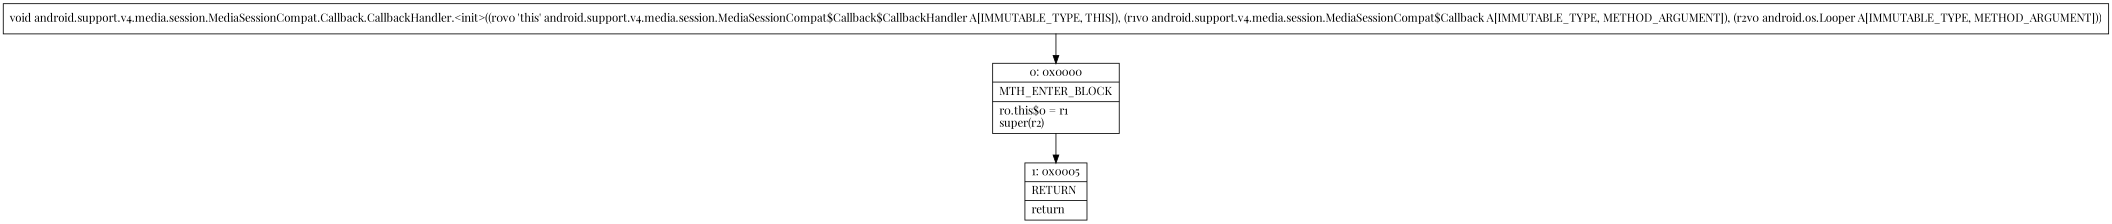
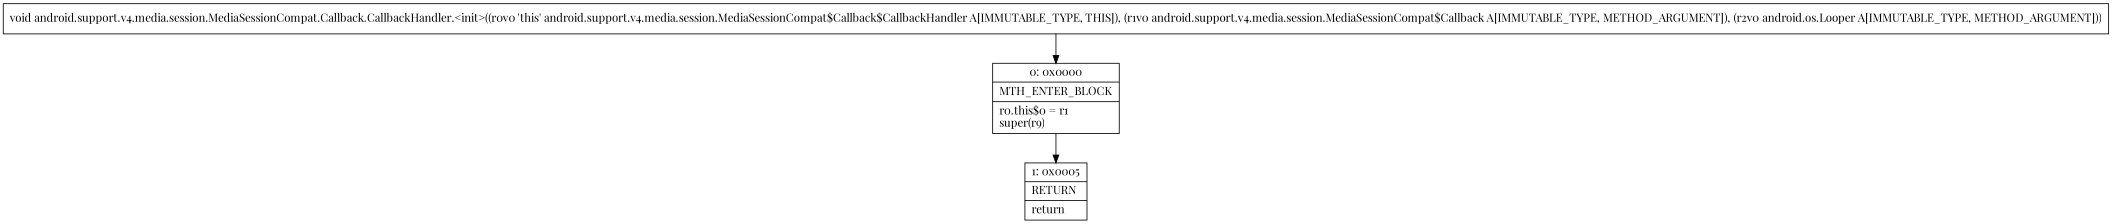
(1022, 123) -> (1022, 123)
